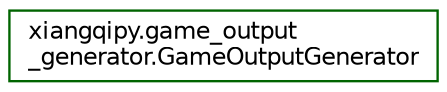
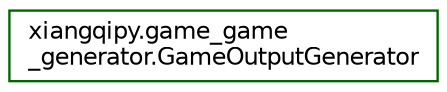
(224, 46) -> (224, 46)
